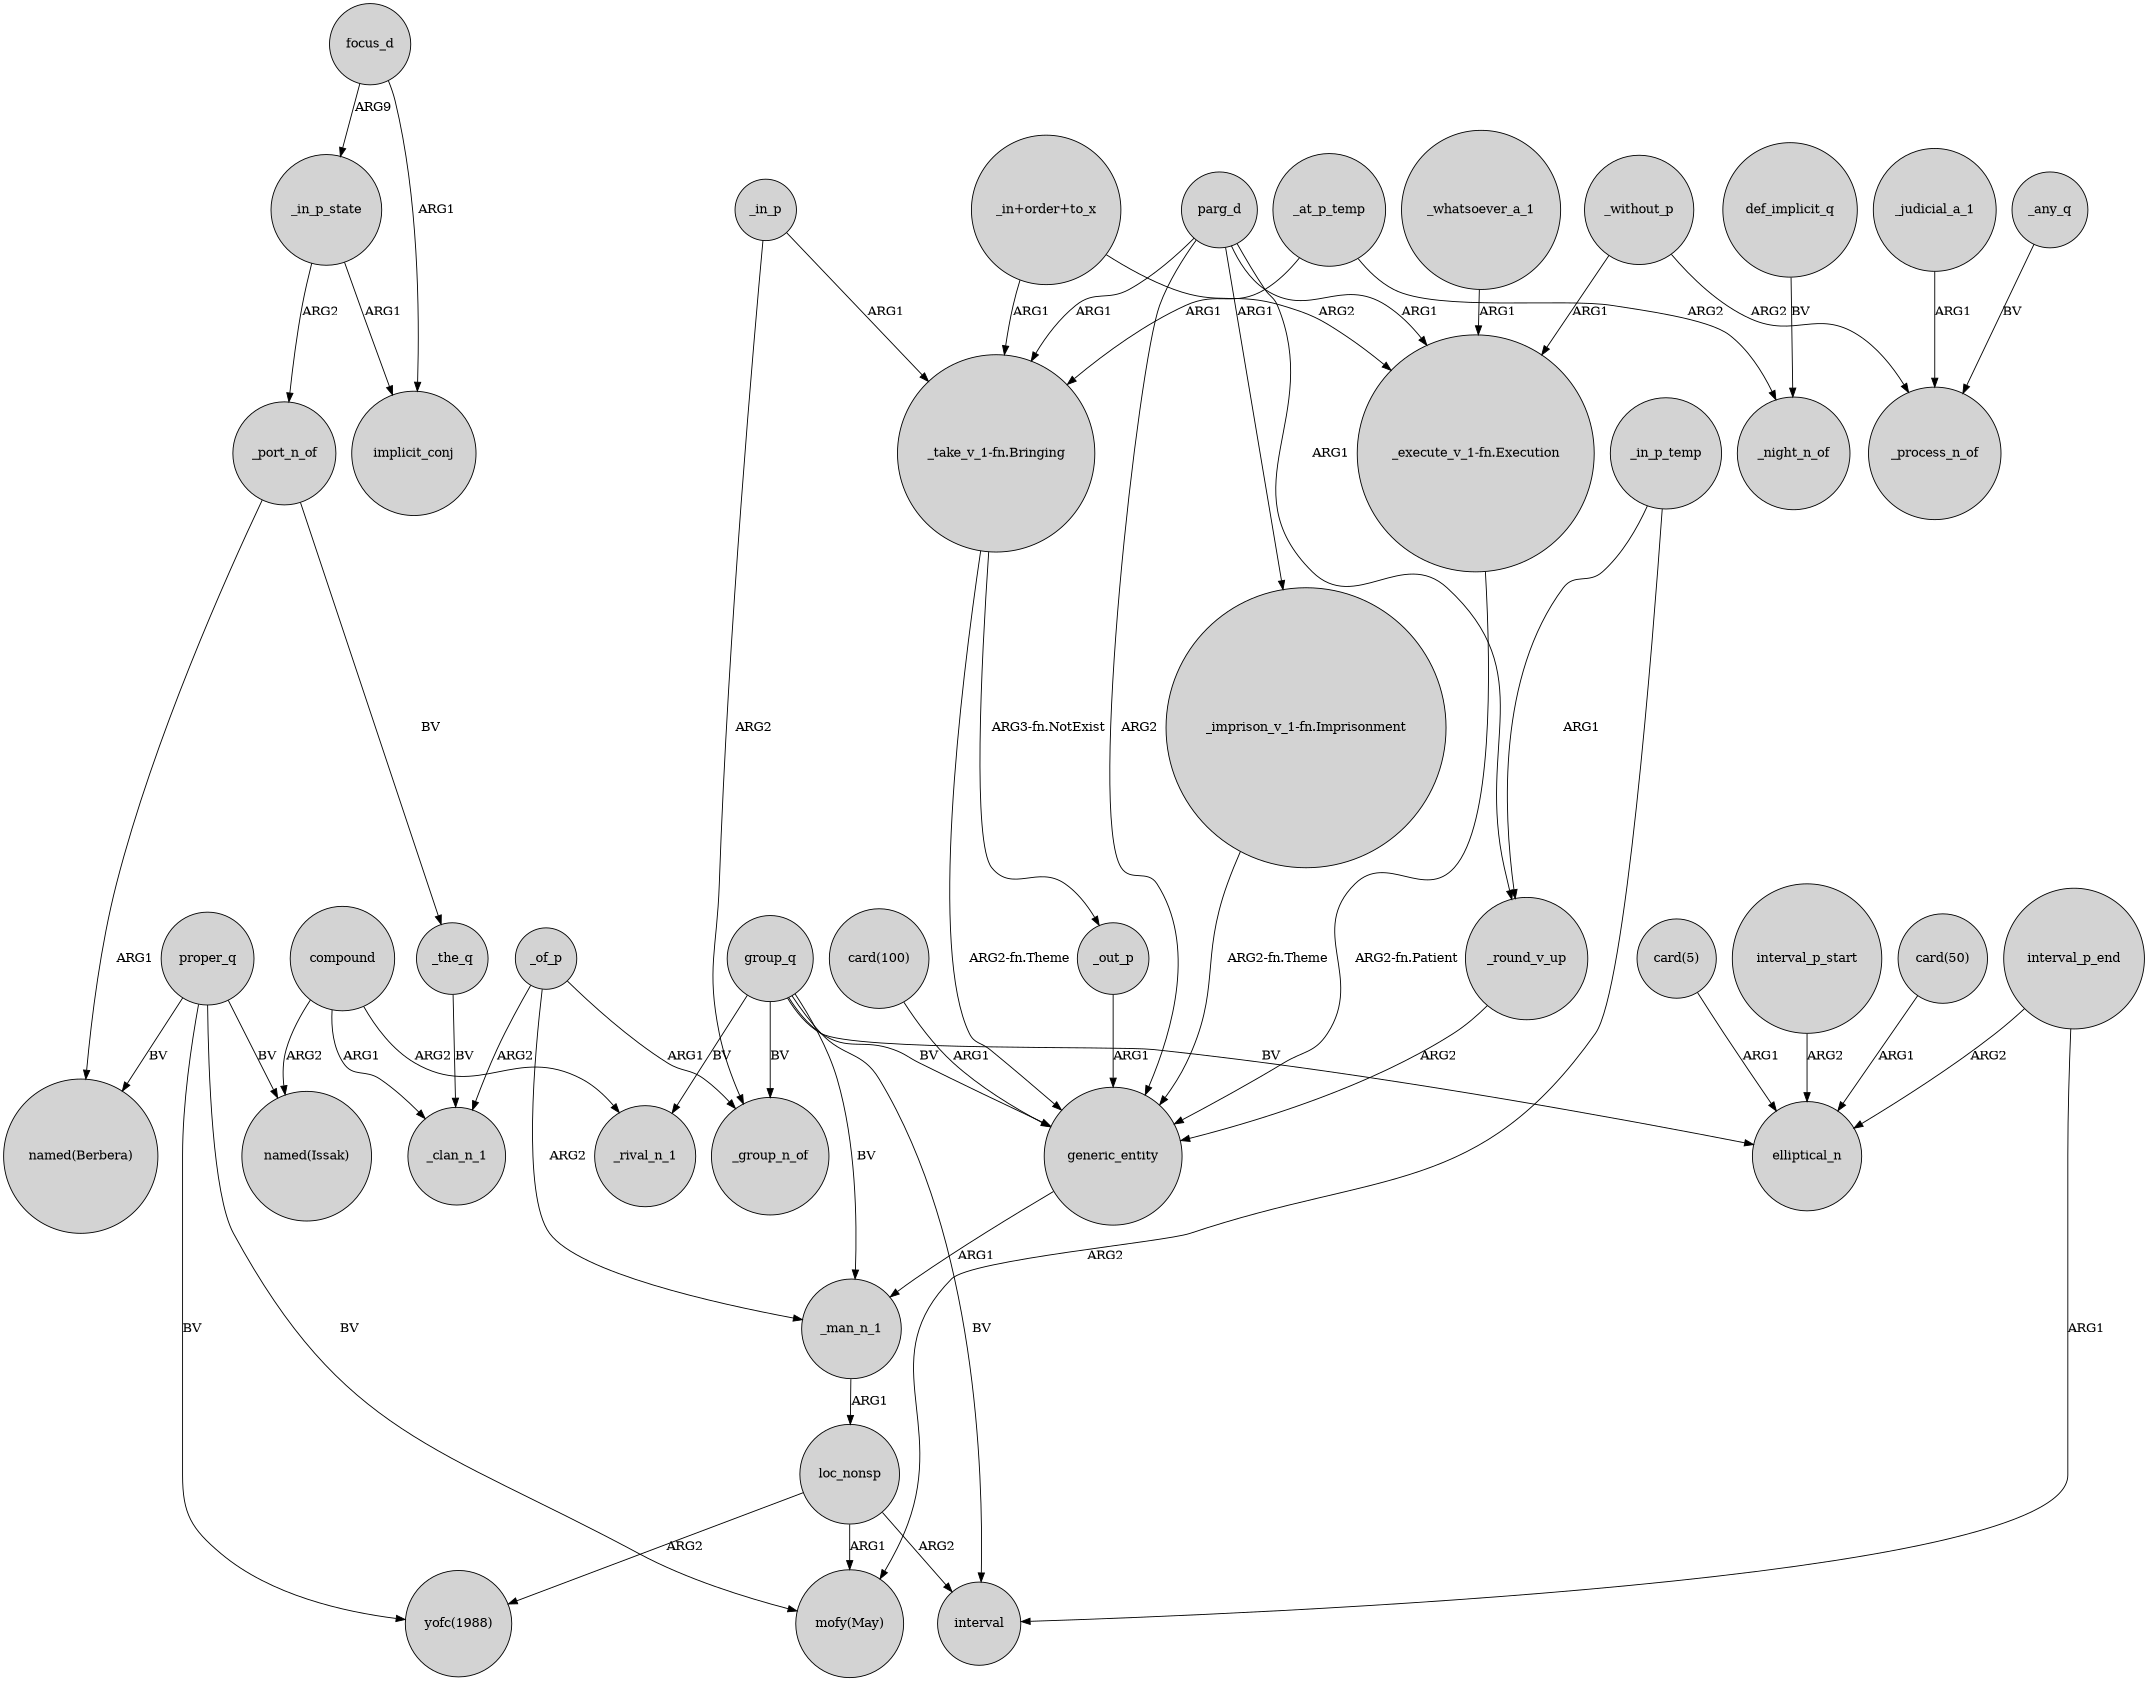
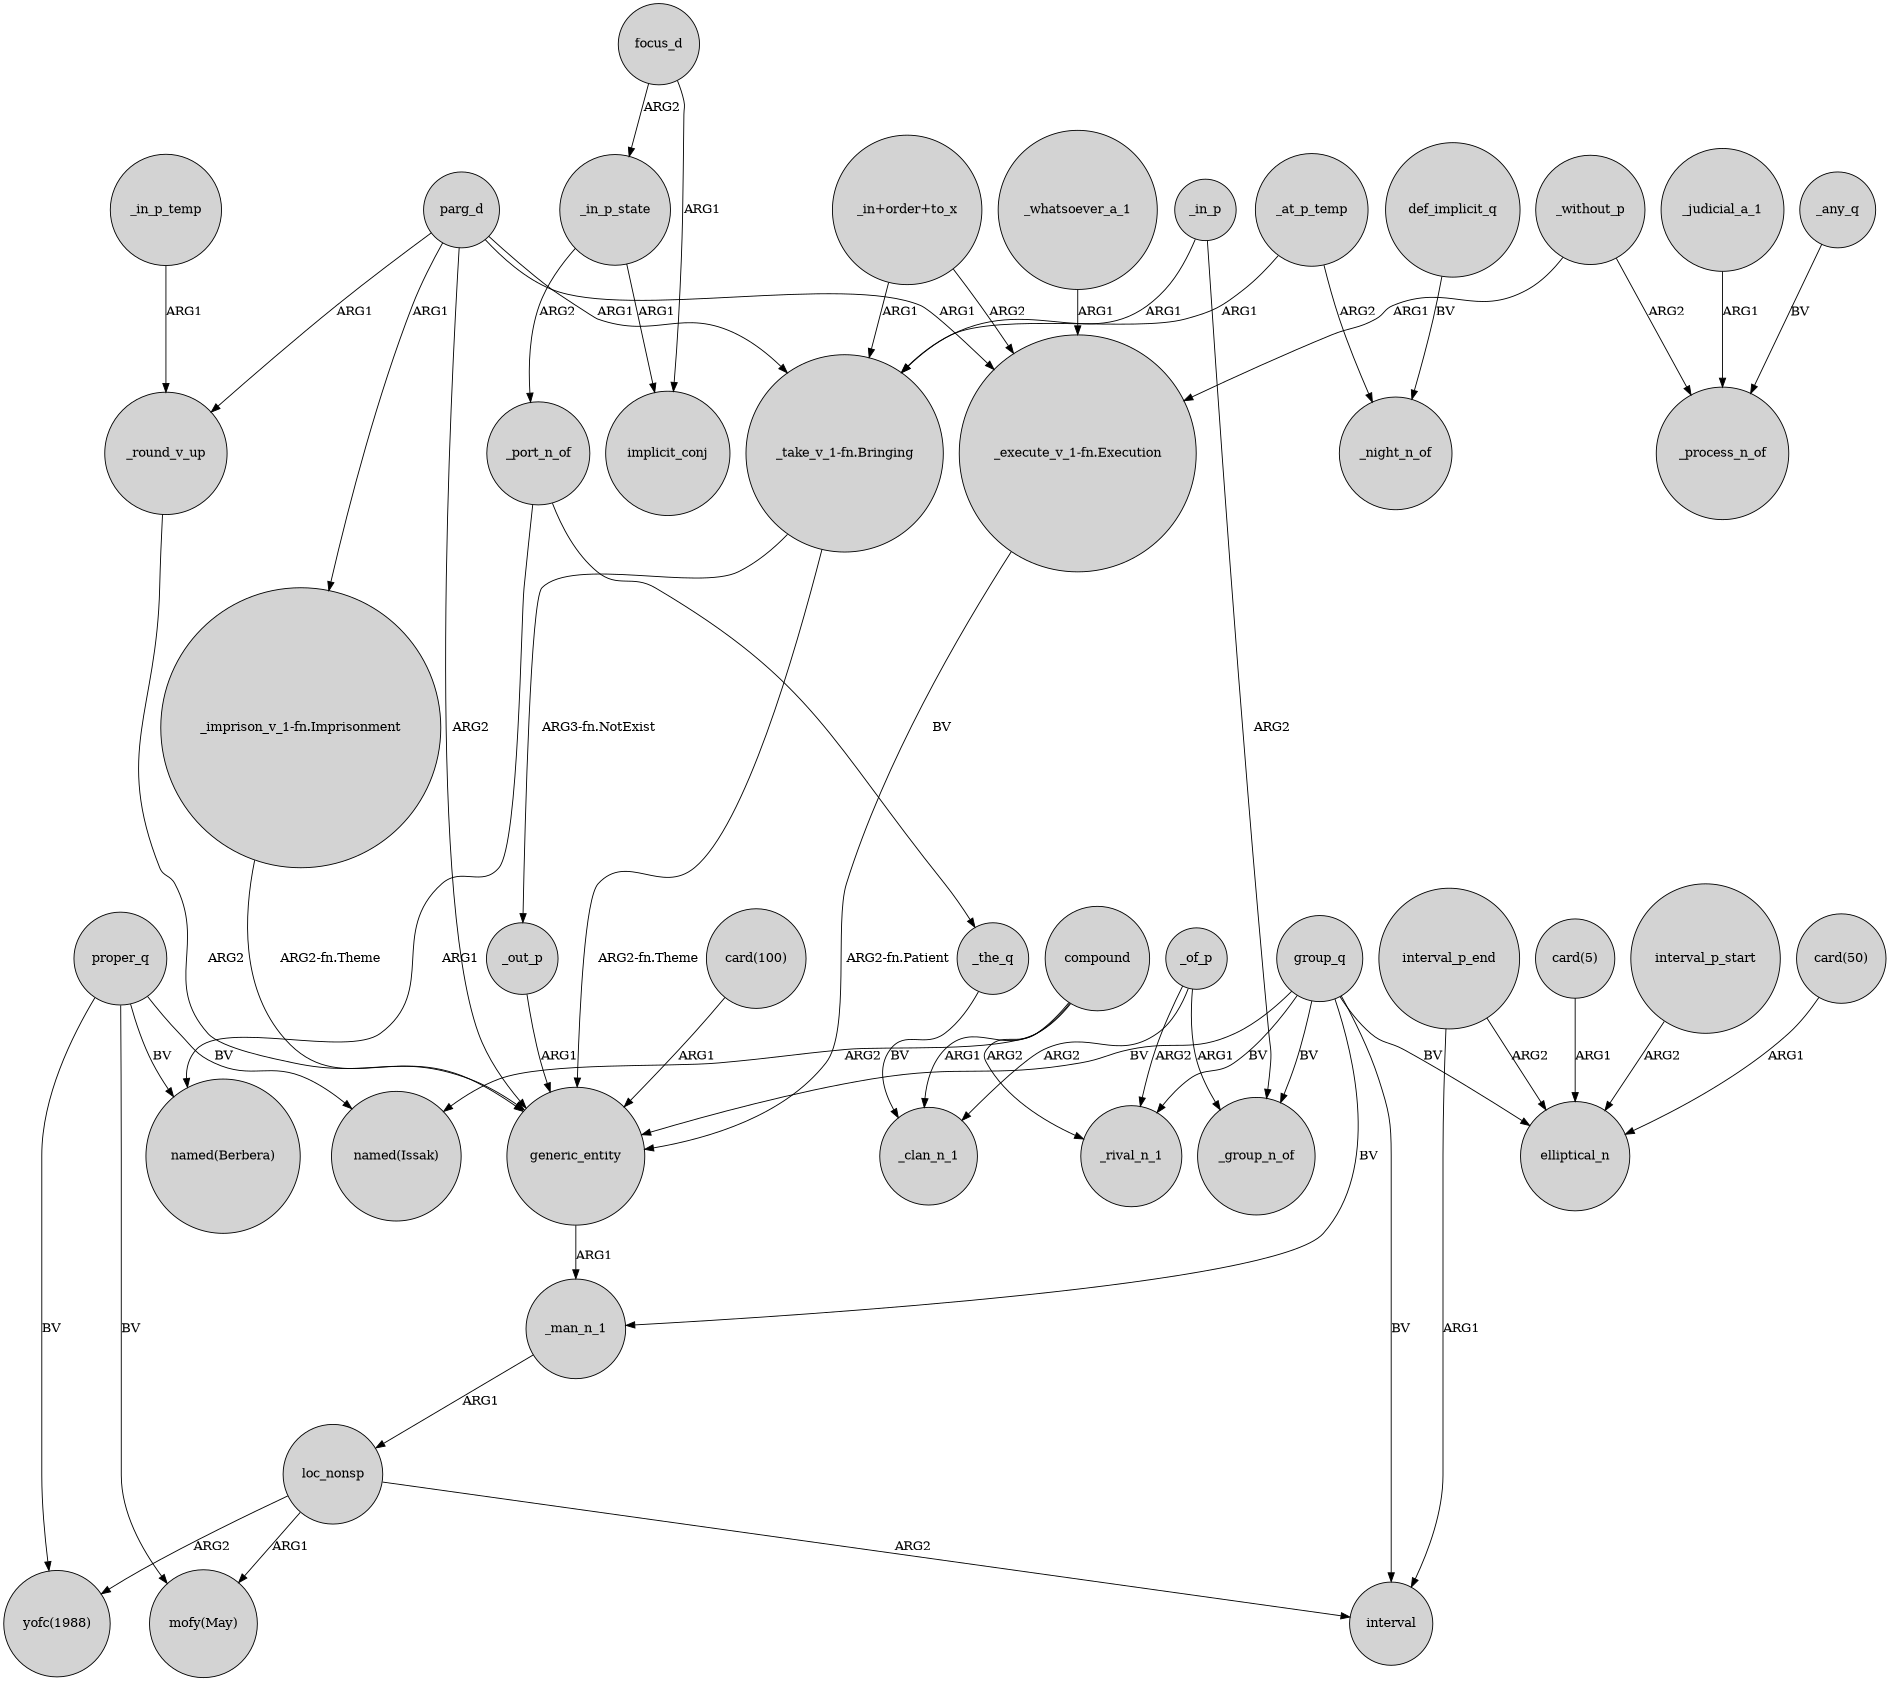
(373, 108) -> (662, 108)
(1404, 1176) -> none
(555, 1238) -> (1159, 1040)
